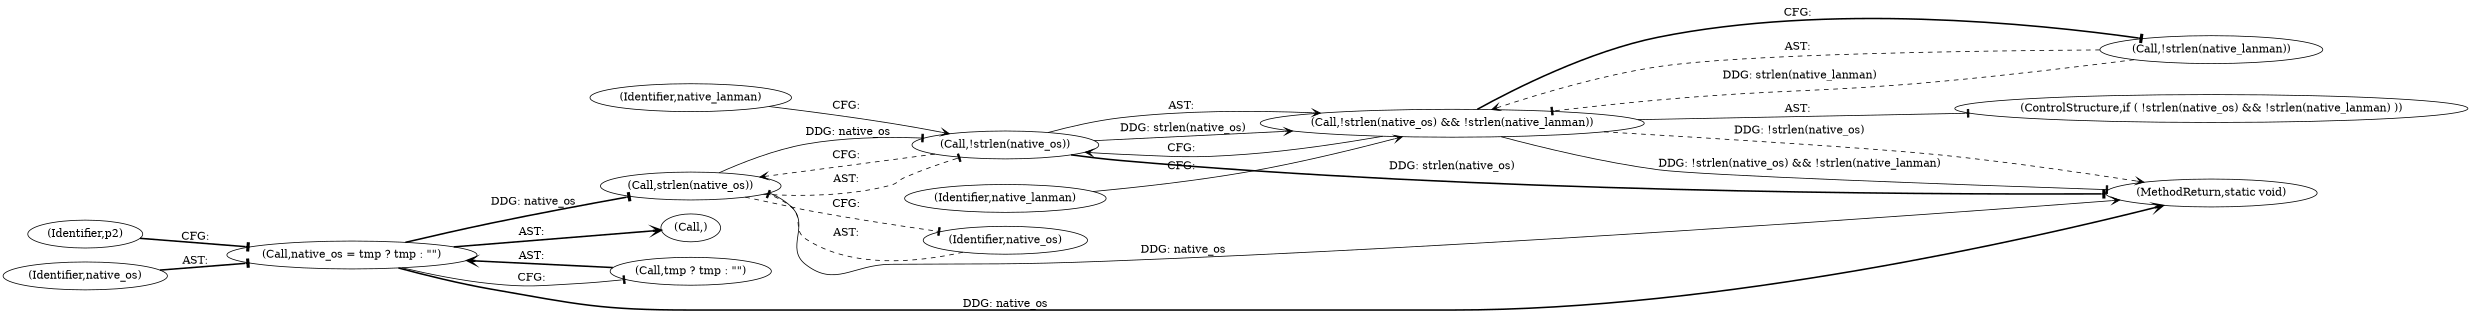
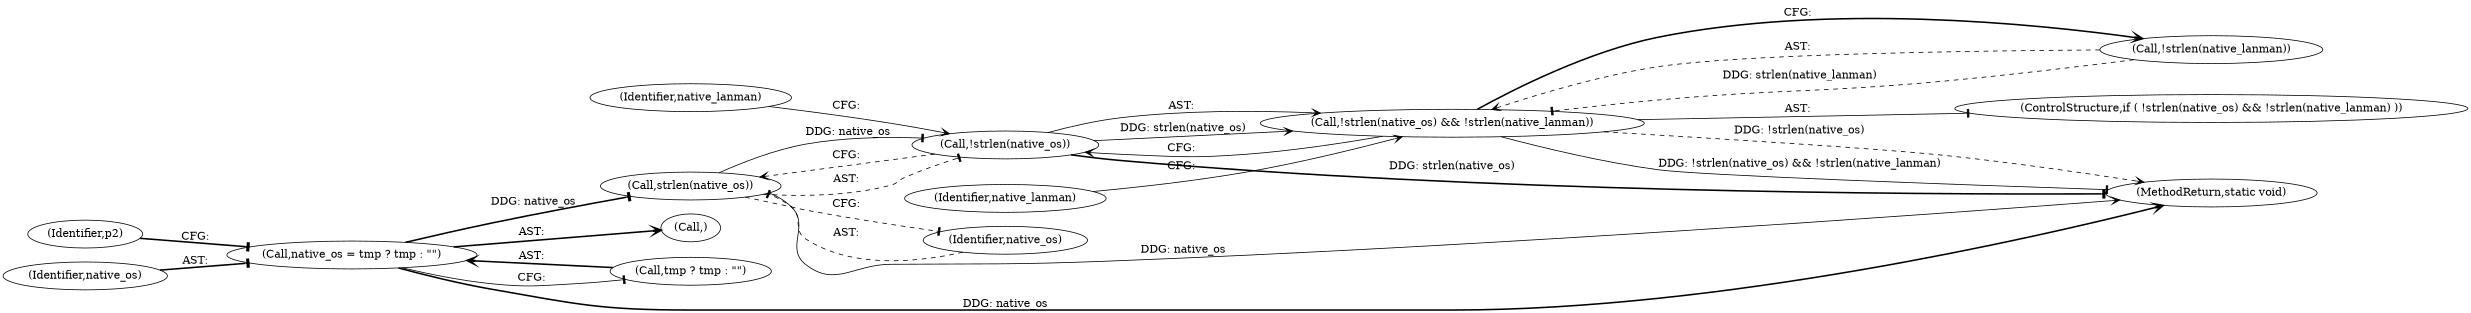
(1801, 20) -> (1801, 20)
